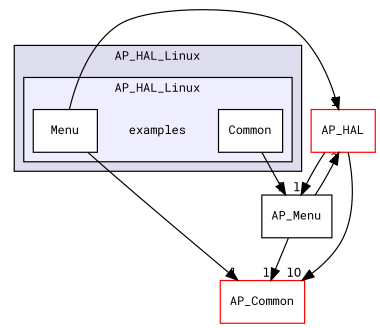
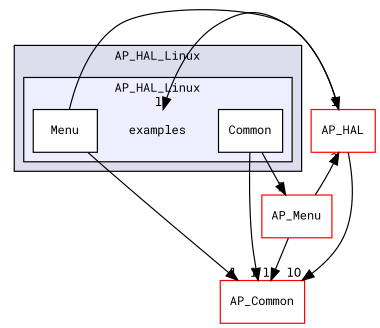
(315, 168) -> (226, 20)
none -> (250, 211)
(297, 216) -> (297, 216)
